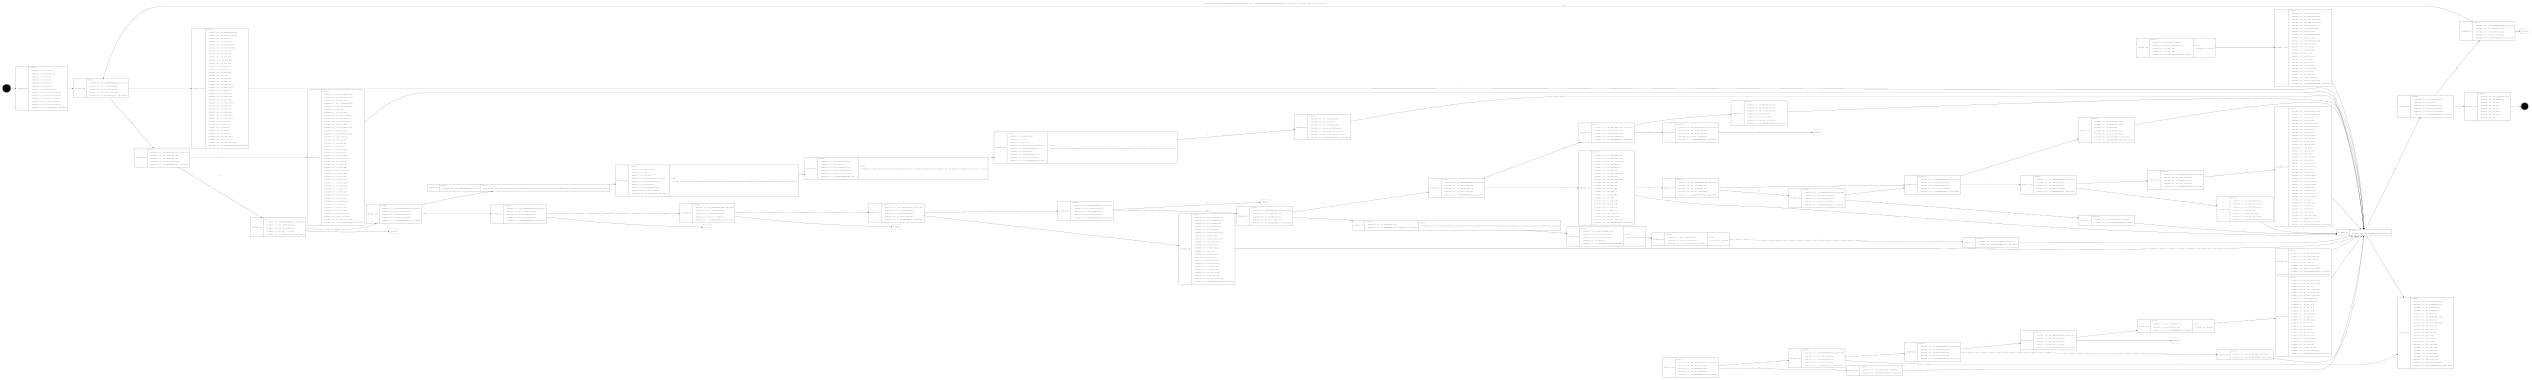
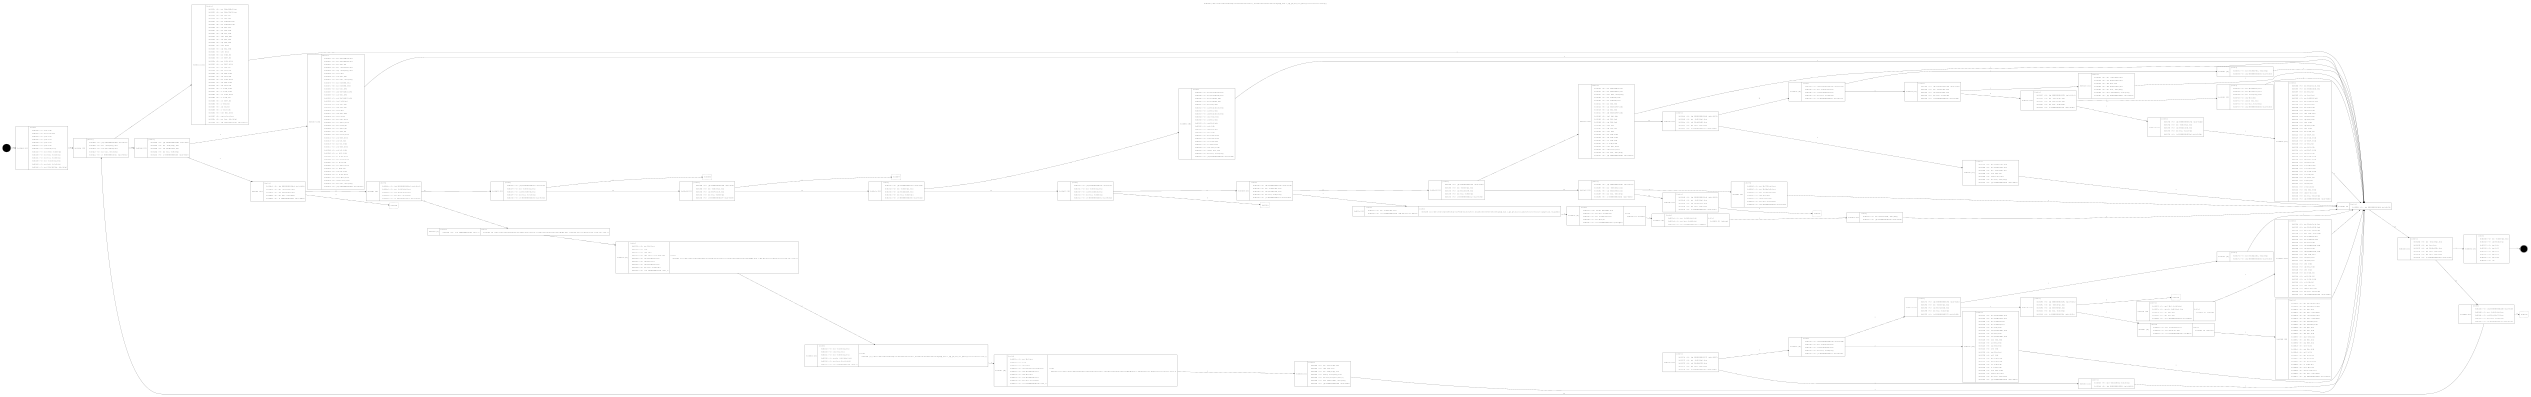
(1811, 186) -> (1840, 147)
(2385, 266) -> (2262, 379)
